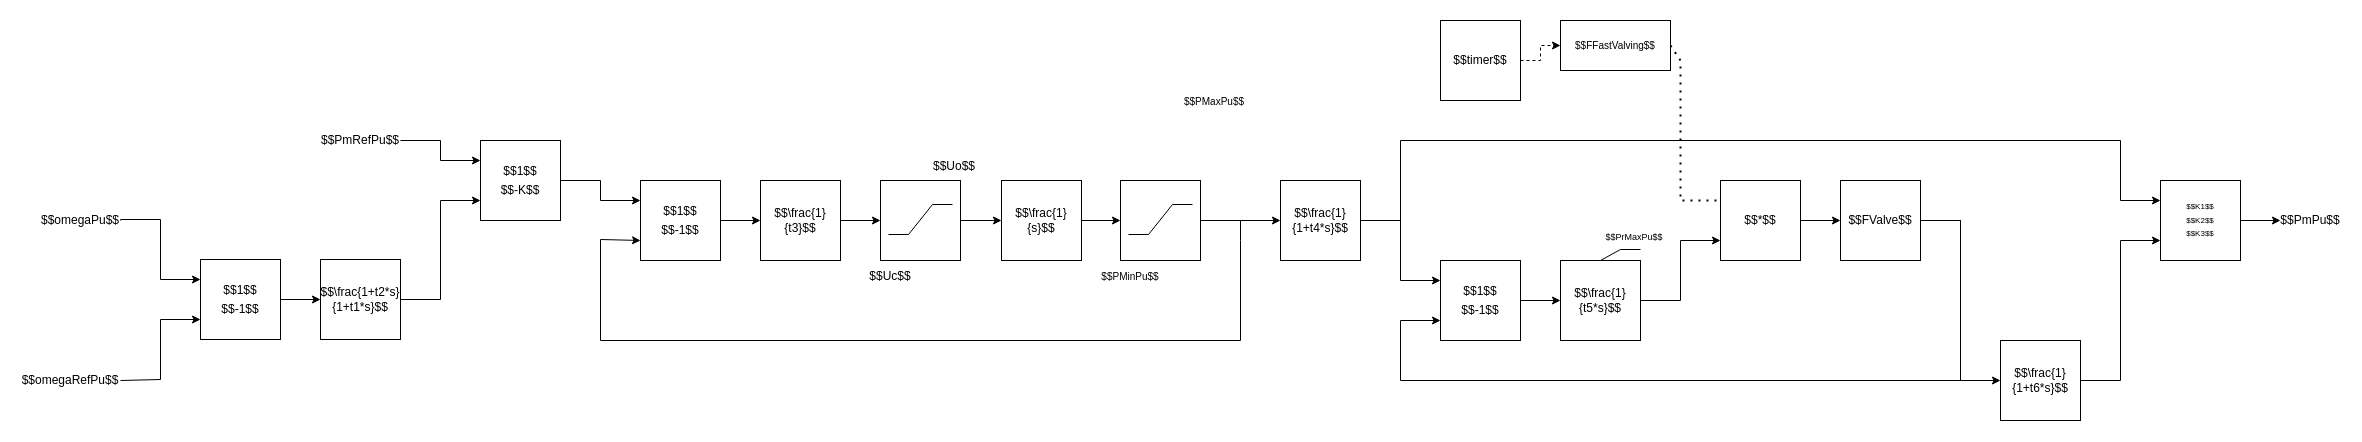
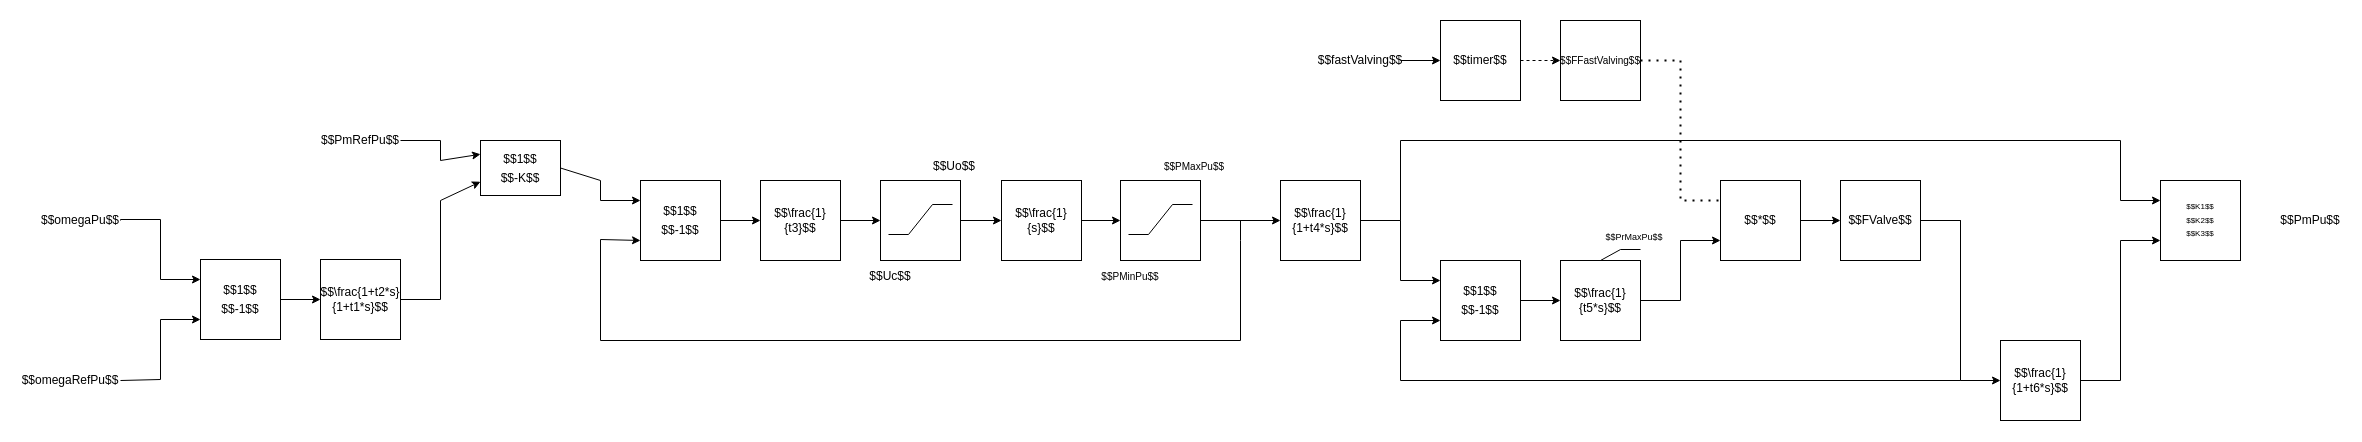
(1616, 46) -> (1601, 61)
none -> (1361, 61)
none -> (1417, 61)
(1215, 100) -> (1195, 165)
(521, 181) -> (521, 168)
(2257, 221) -> none
